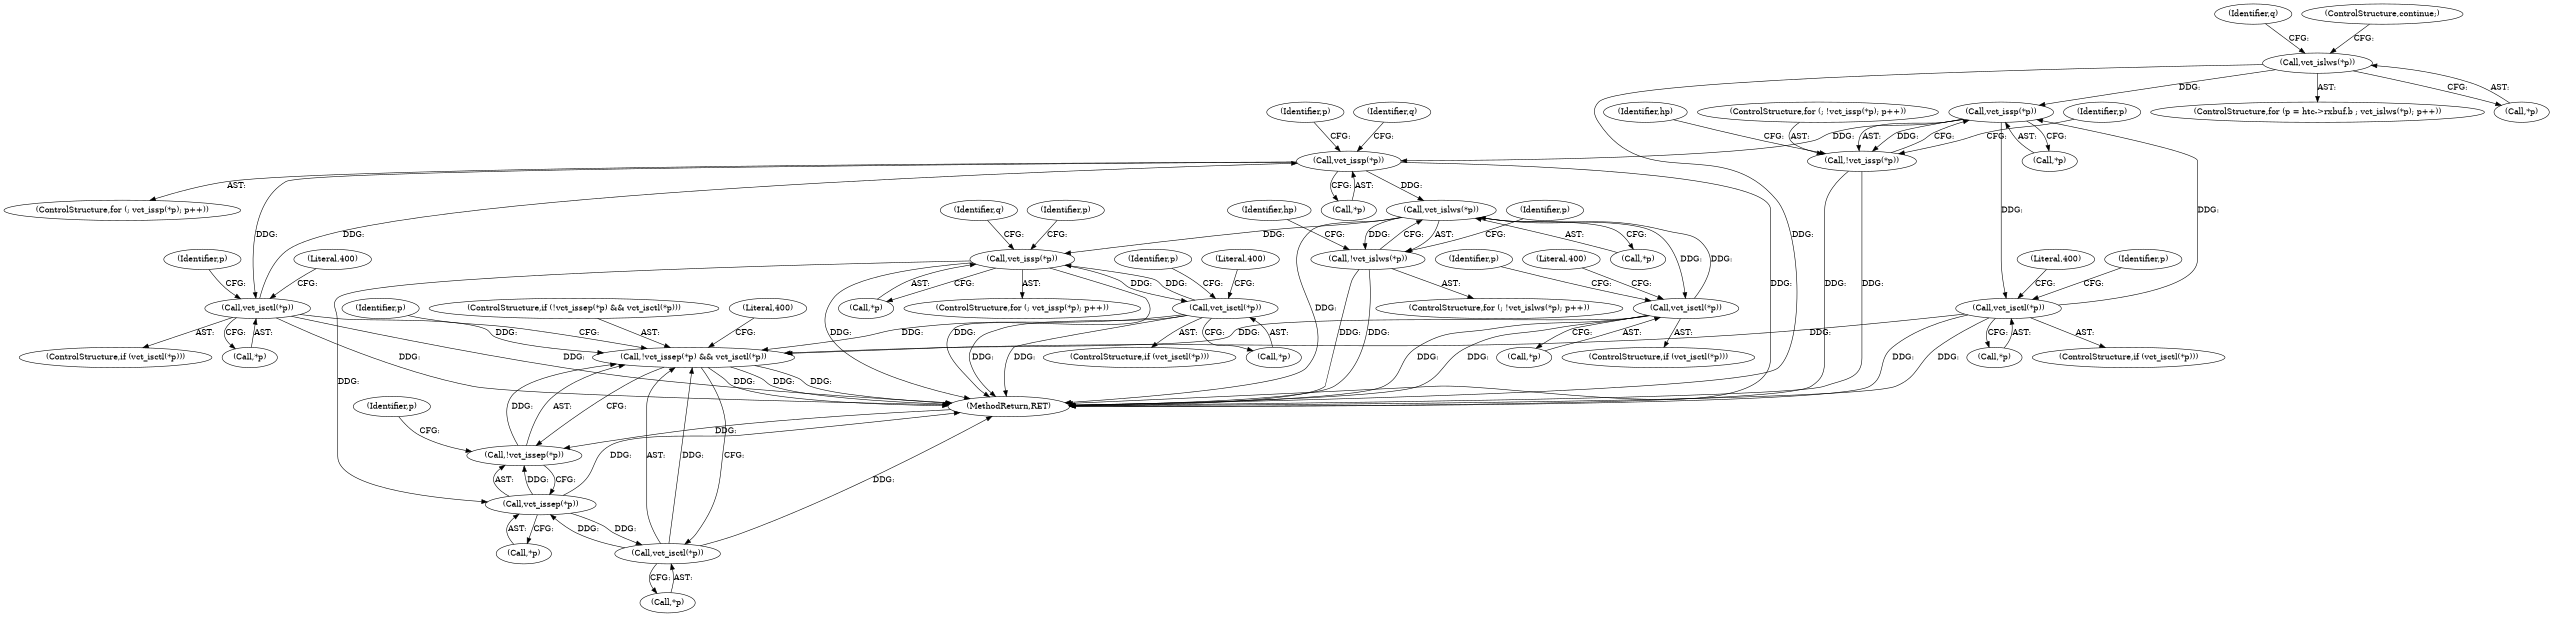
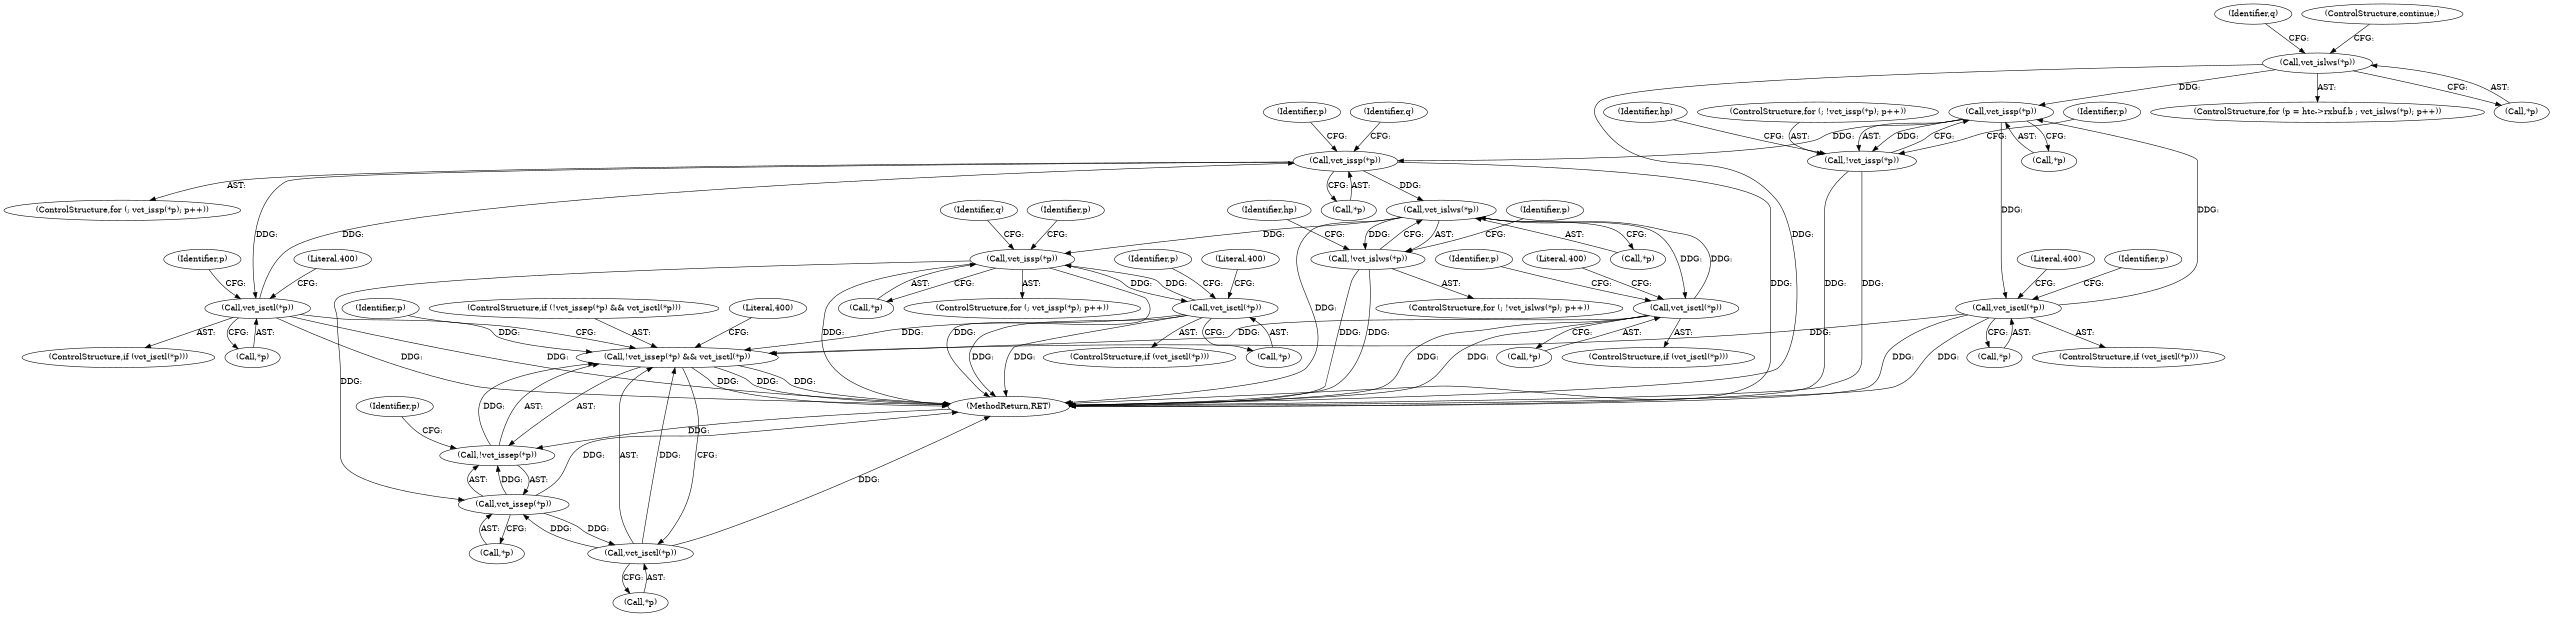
(618, 407) -> (588, 407)
(567, 480) -> (540, 480)
